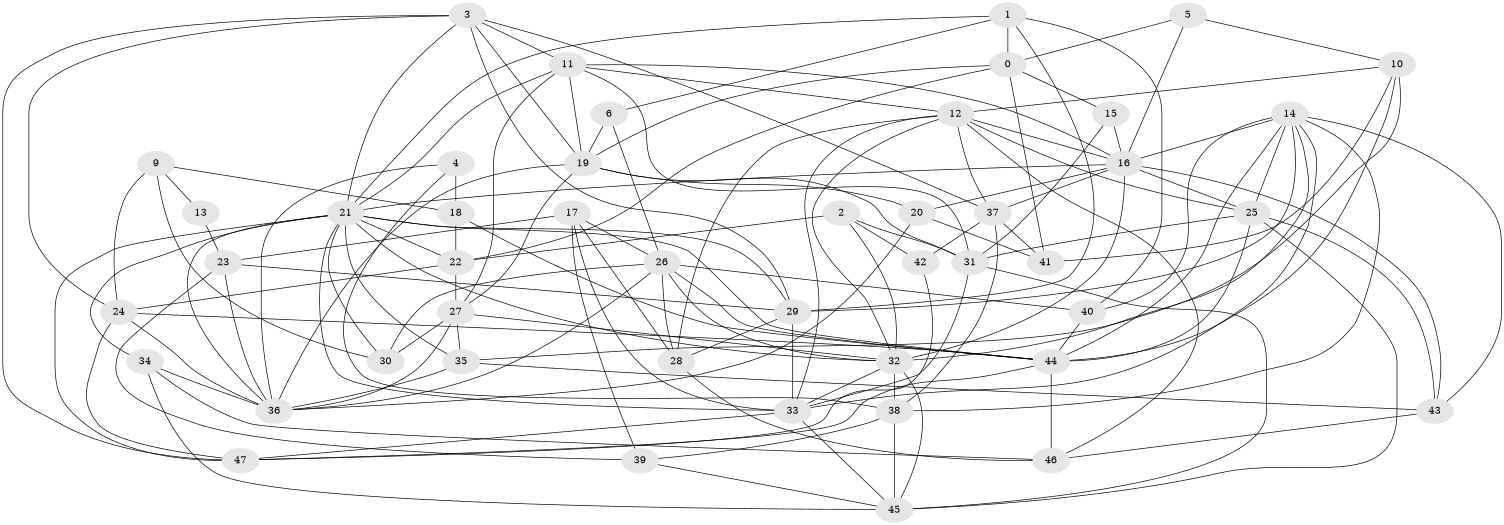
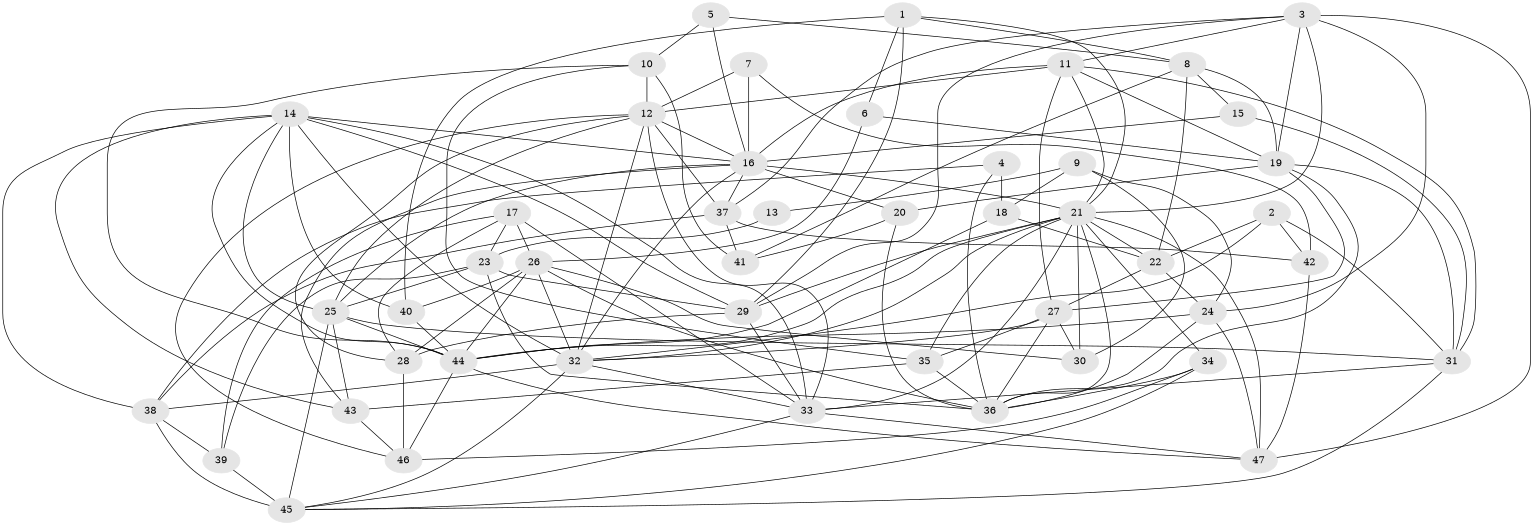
none -> (749, 65)
(1008, 65) -> (1187, 65)
none -> (411, 286)
